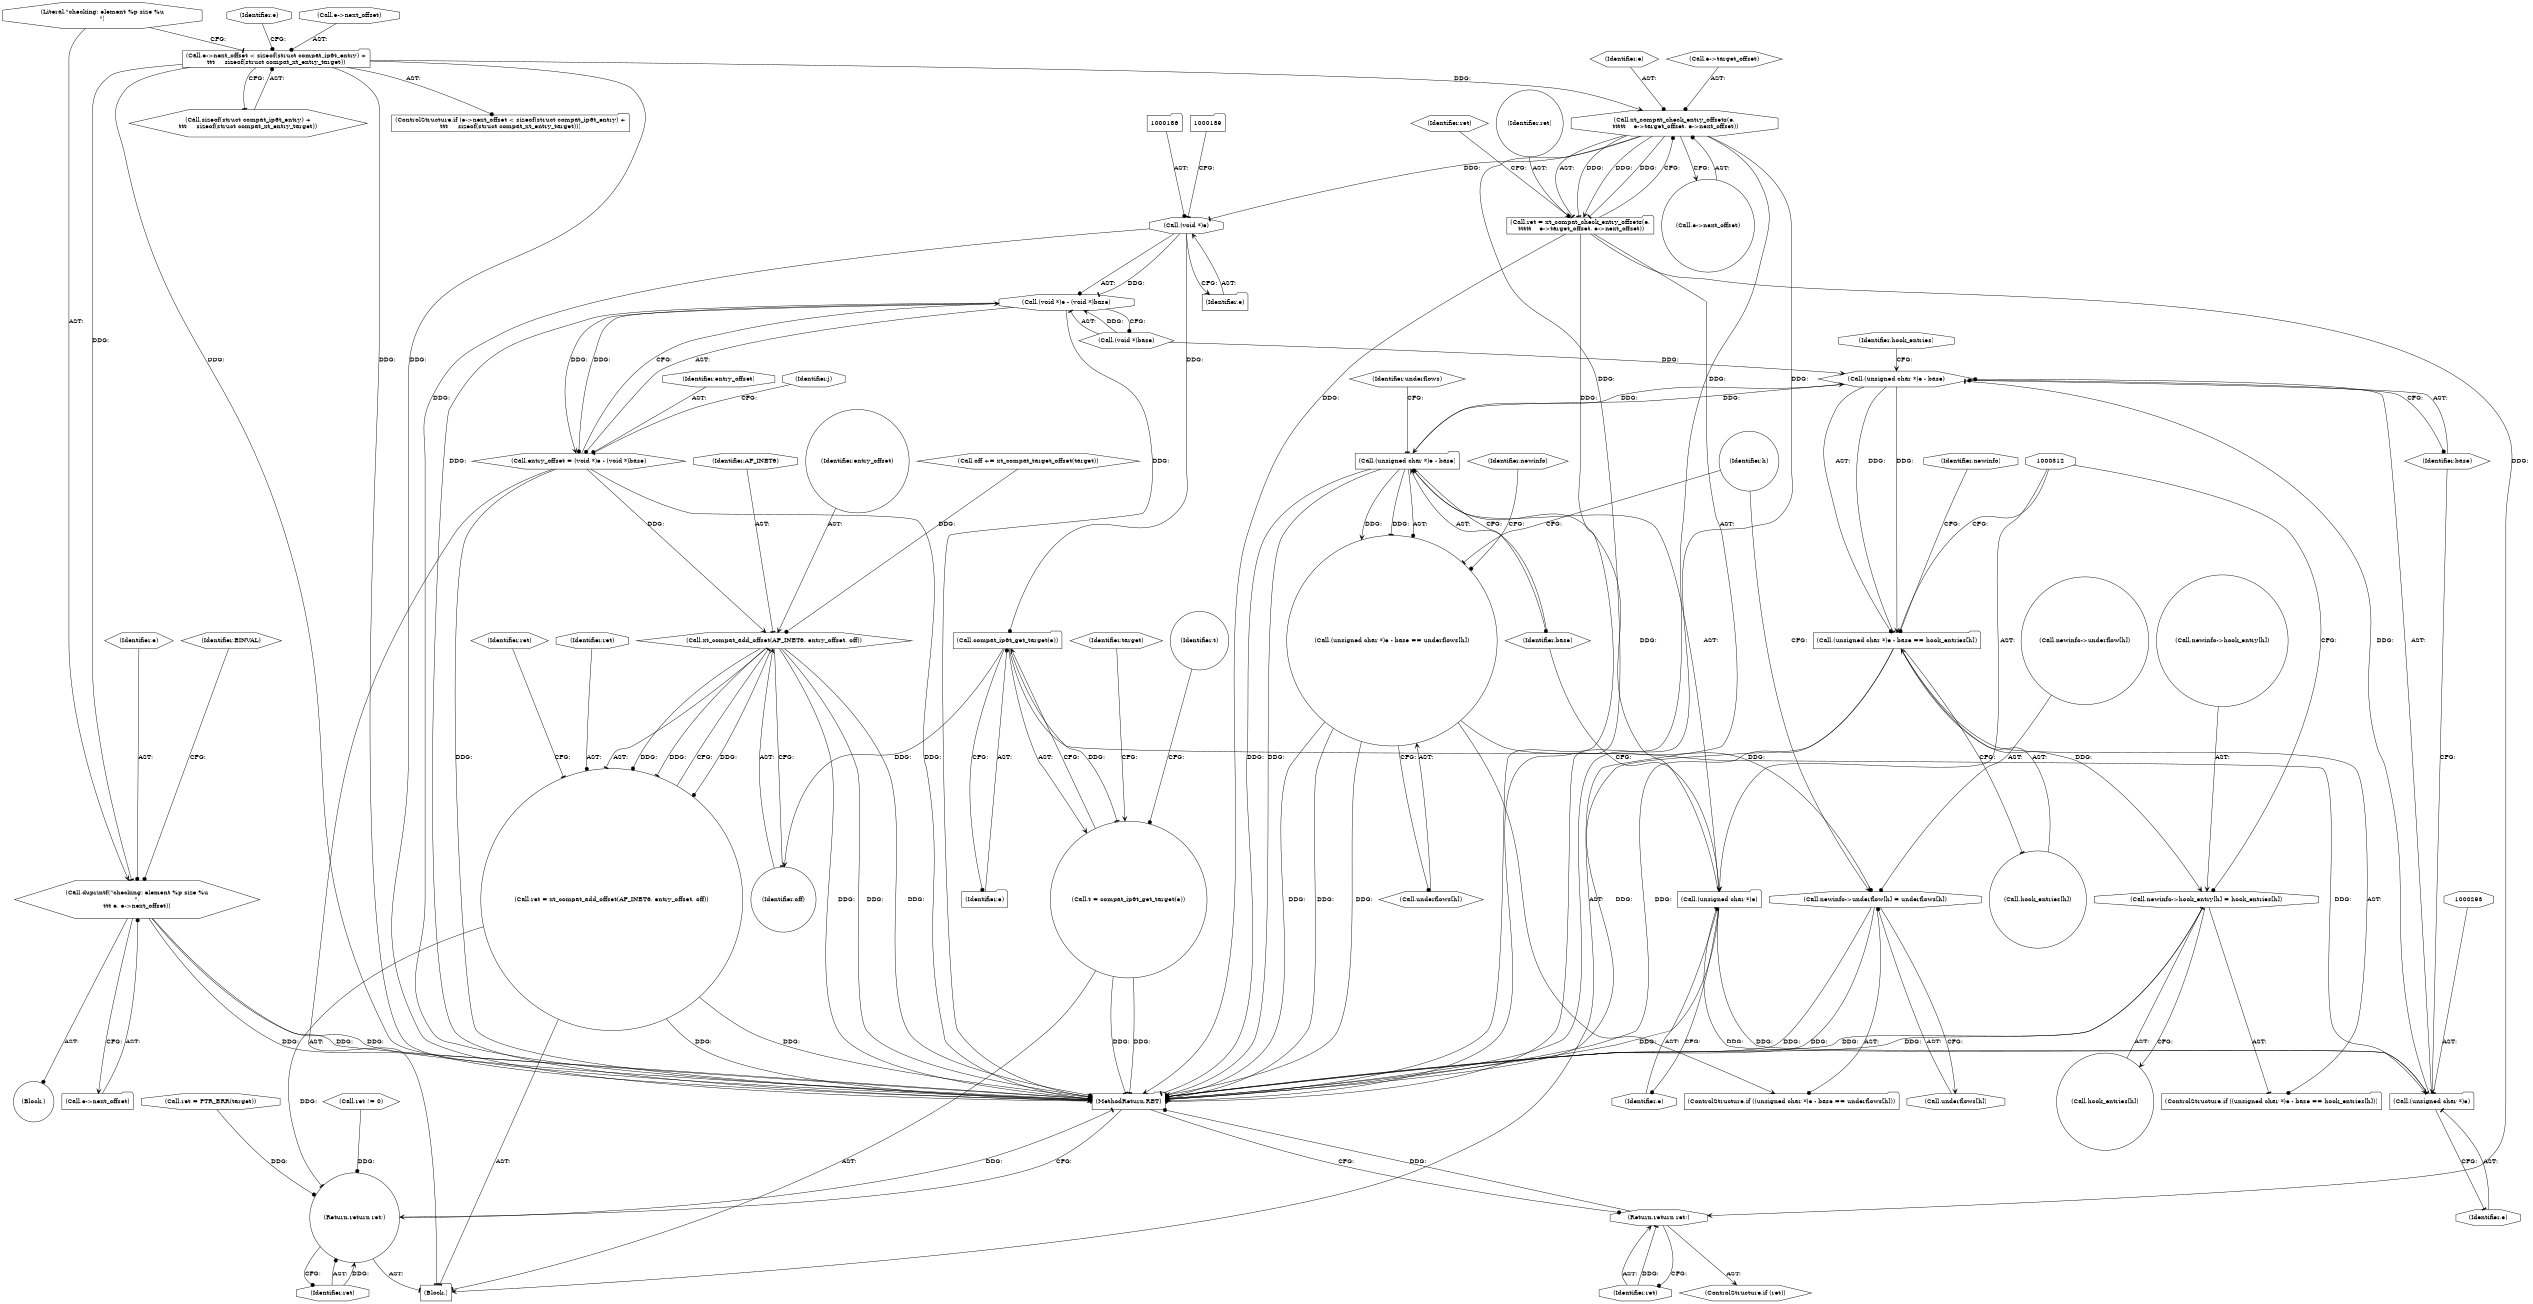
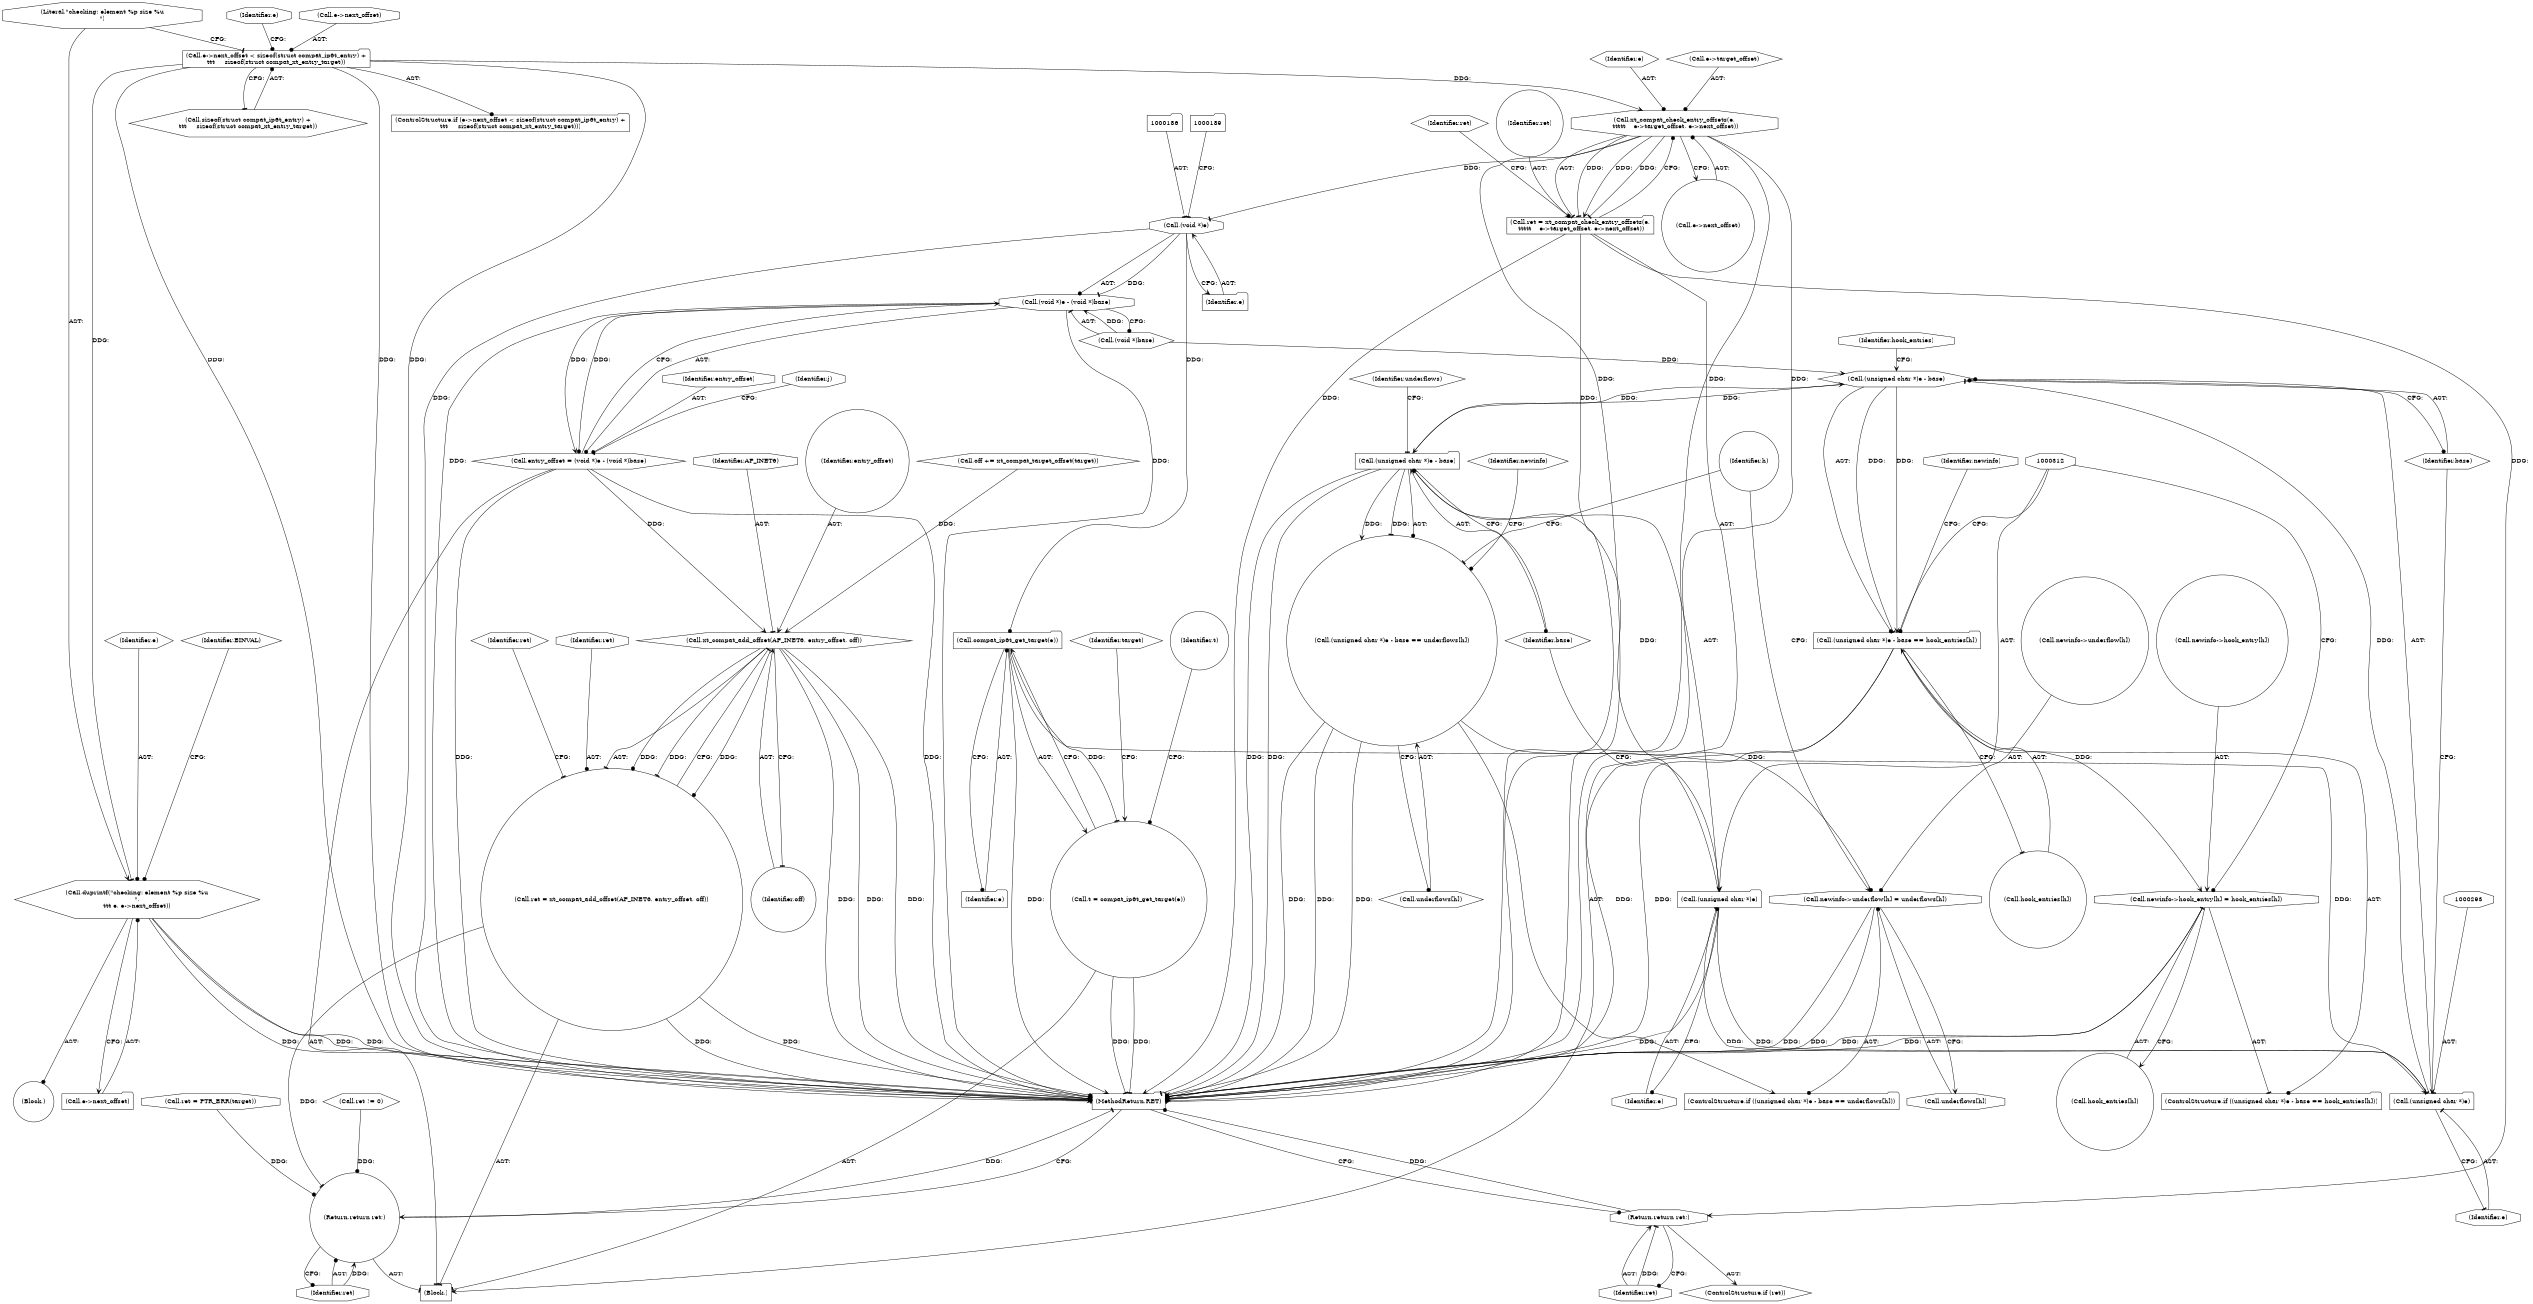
(1175, 173) -> (1175, 173)
(903, 550) -> (903, 550)
(891, 755) -> (1012, 890)
